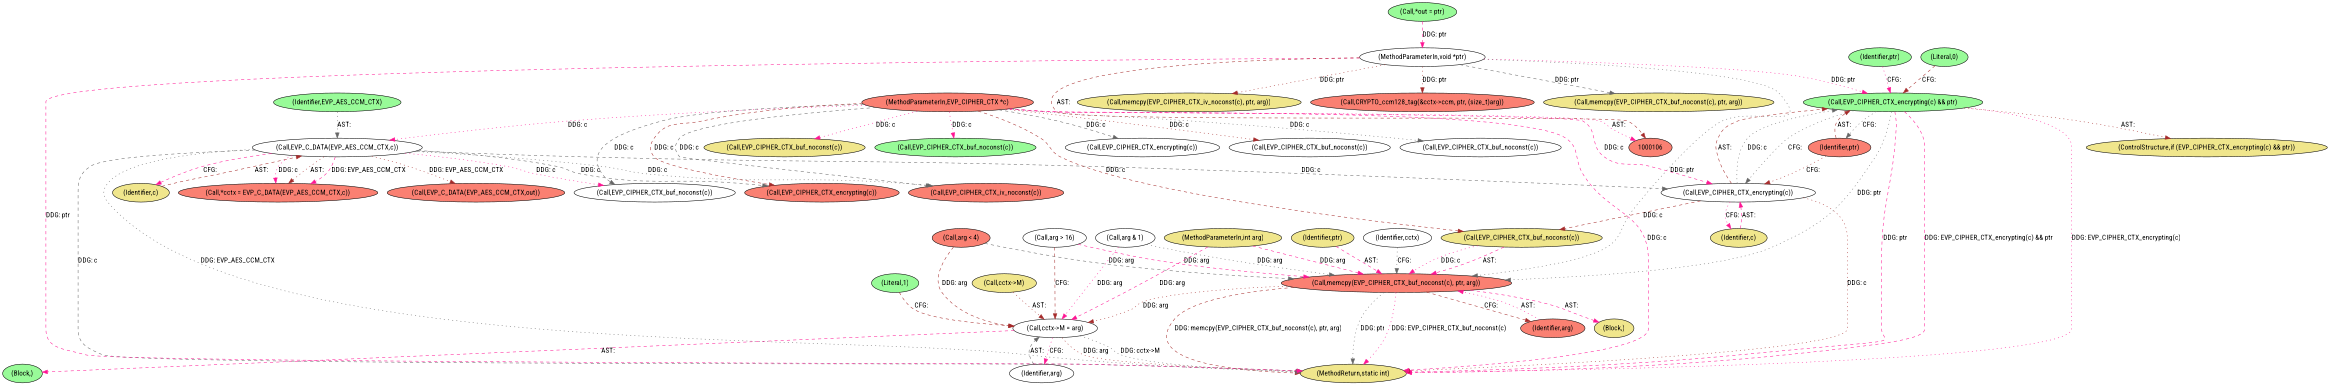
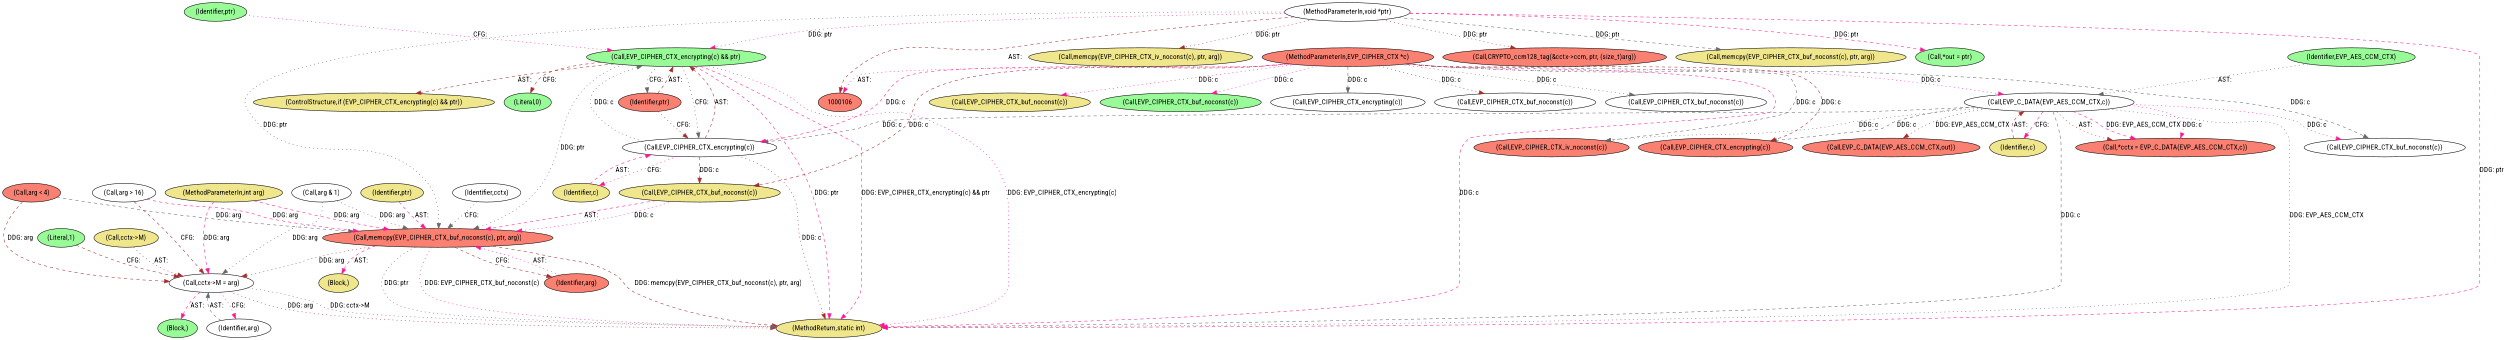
(1422, 32) -> (1666, 24)
(1921, 78) -> (563, 68)
(2065, 119) -> (517, 76)
(1092, 281) -> (278, 236)
